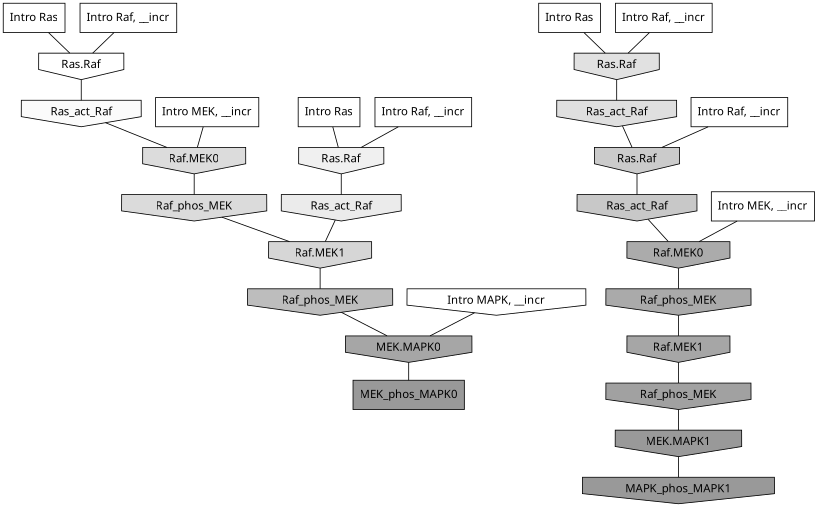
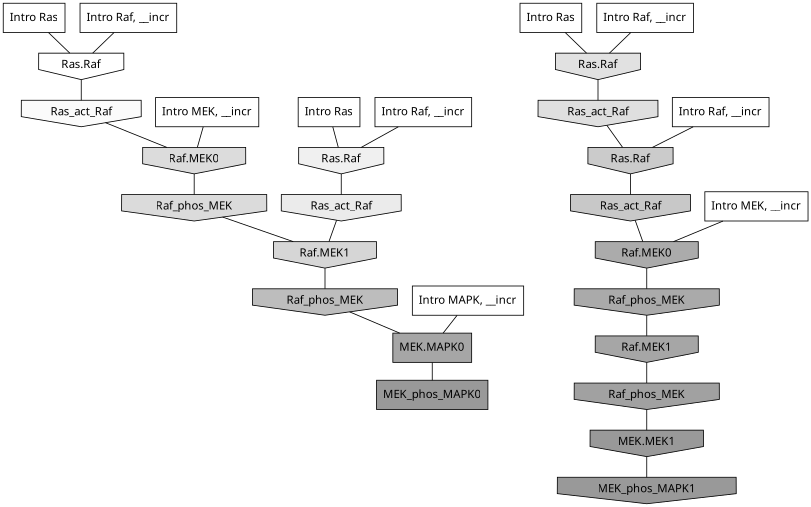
(496, 301) -> (468, 301)
(409, 348) -> (432, 348)
(678, 442) -> (647, 442)
(678, 489) -> (647, 489)
